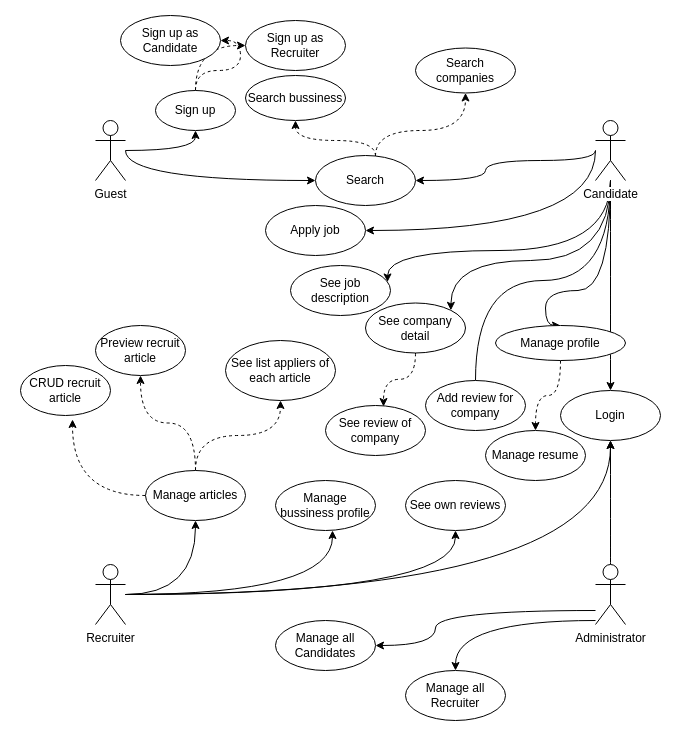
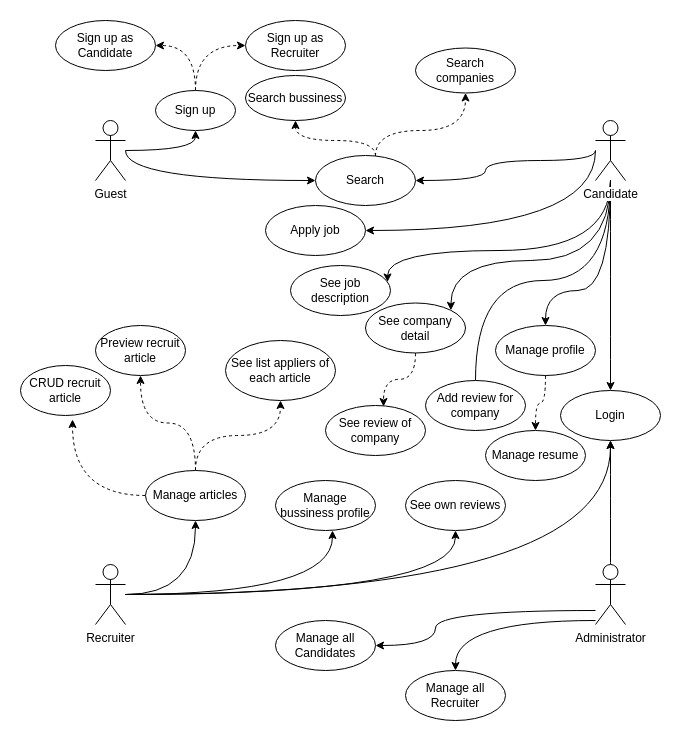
(171, 41) -> (106, 46)
(561, 343) -> (546, 351)
